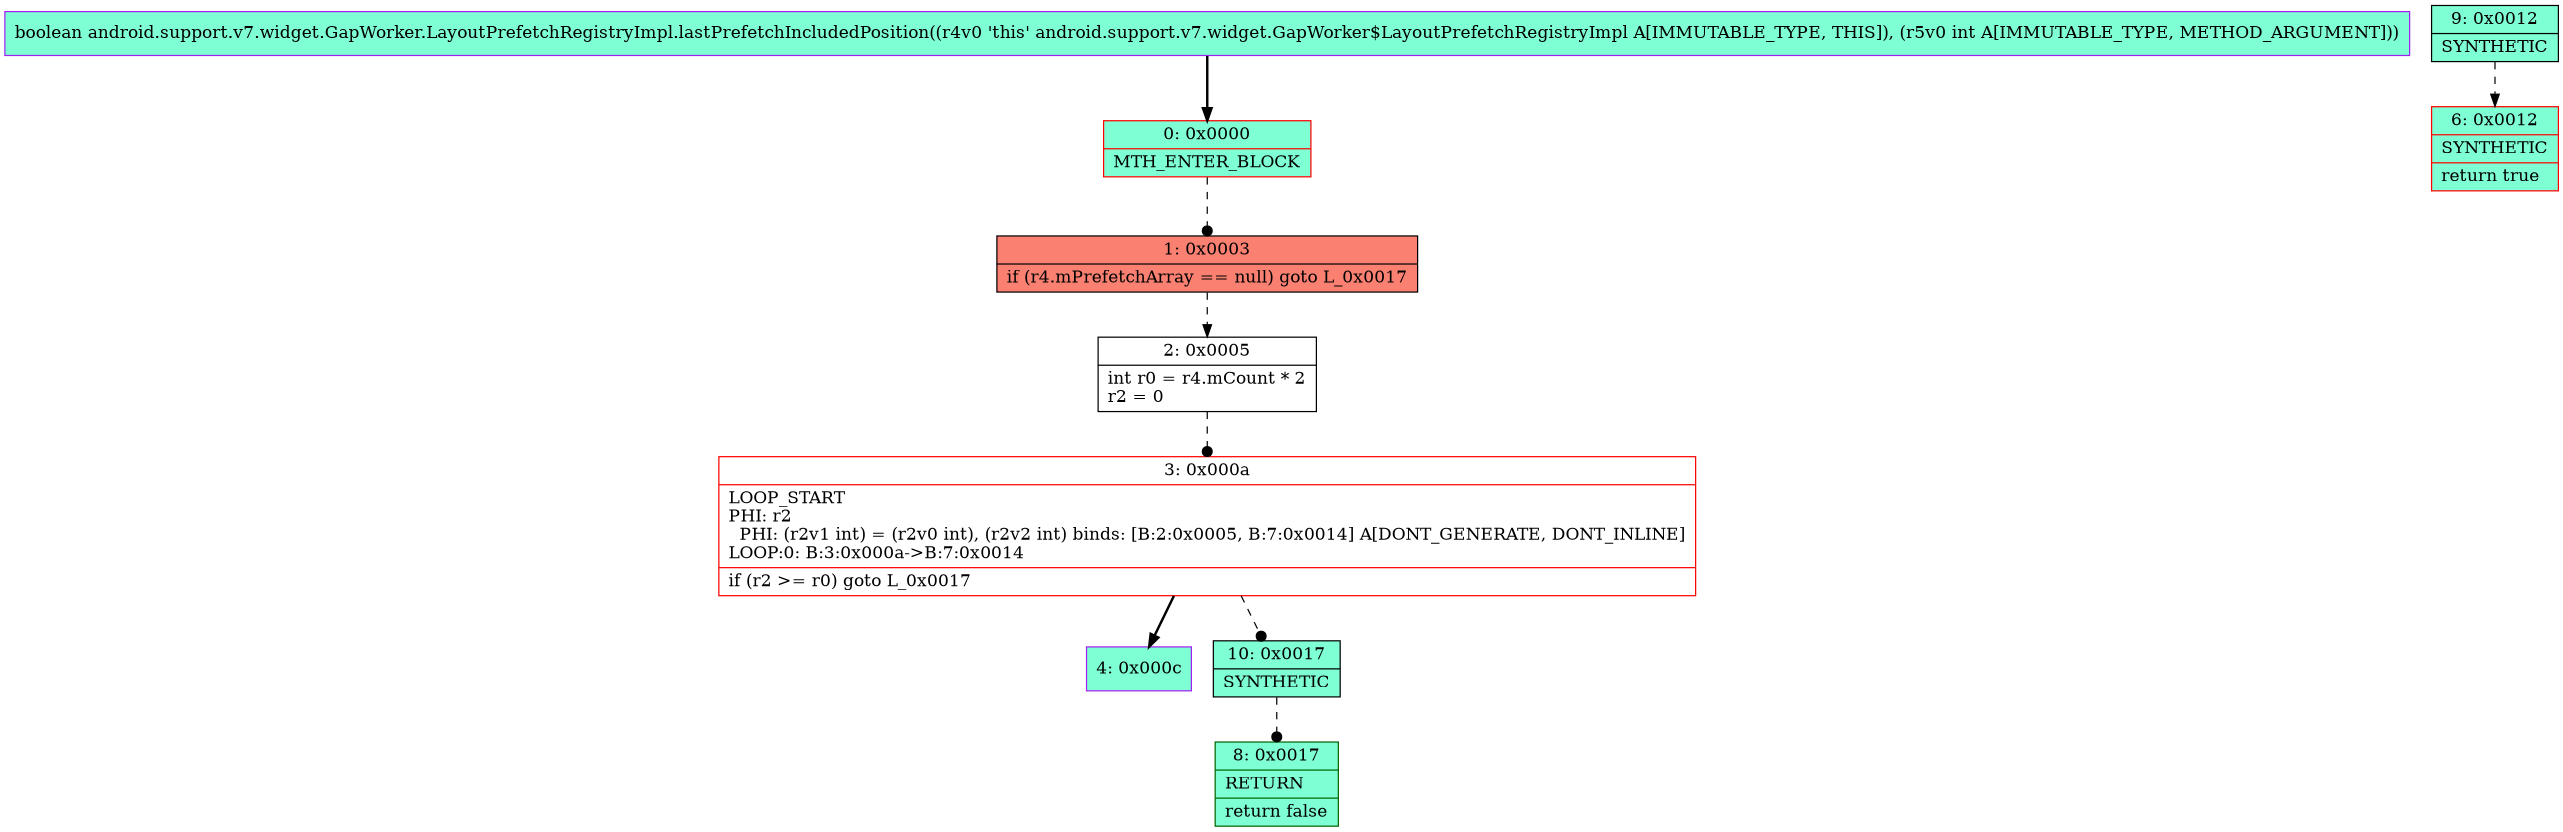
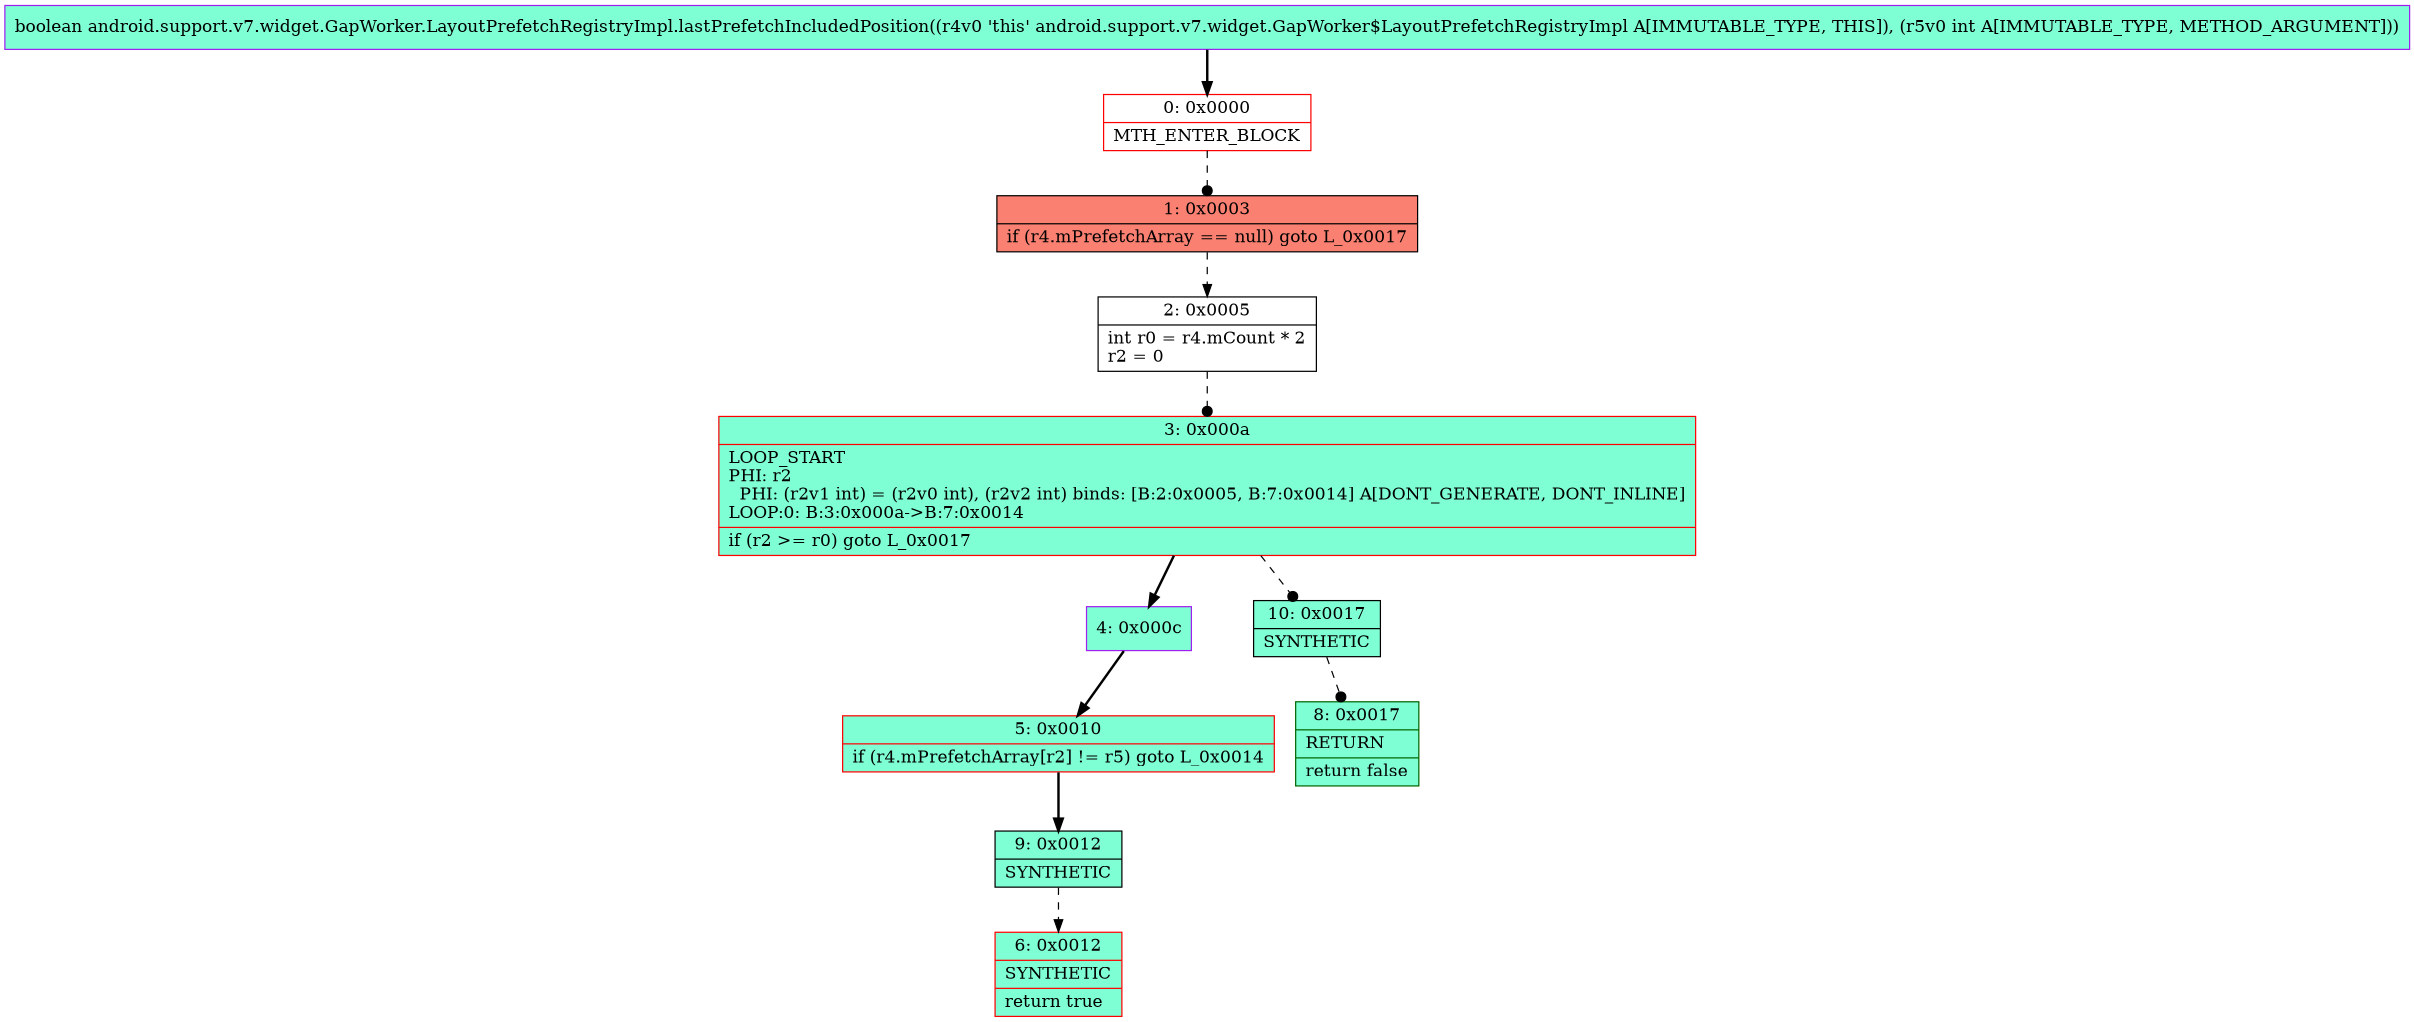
(1207, 149) -> (1207, 123)
(1207, 526) -> (1207, 486)
none -> (1058, 744)
